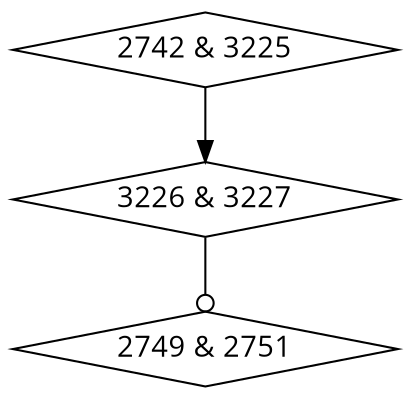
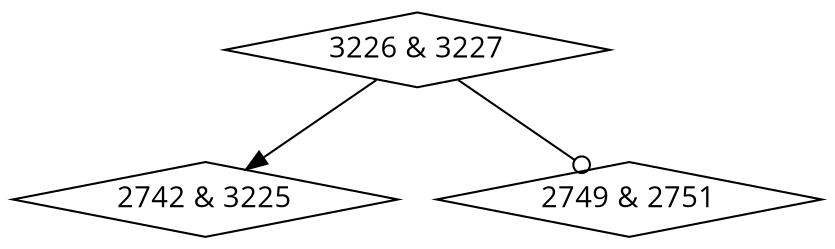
(205, 114) -> (320, 119)
